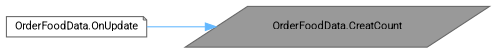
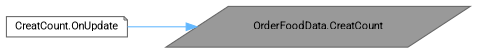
(77, 27) -> (67, 27)
